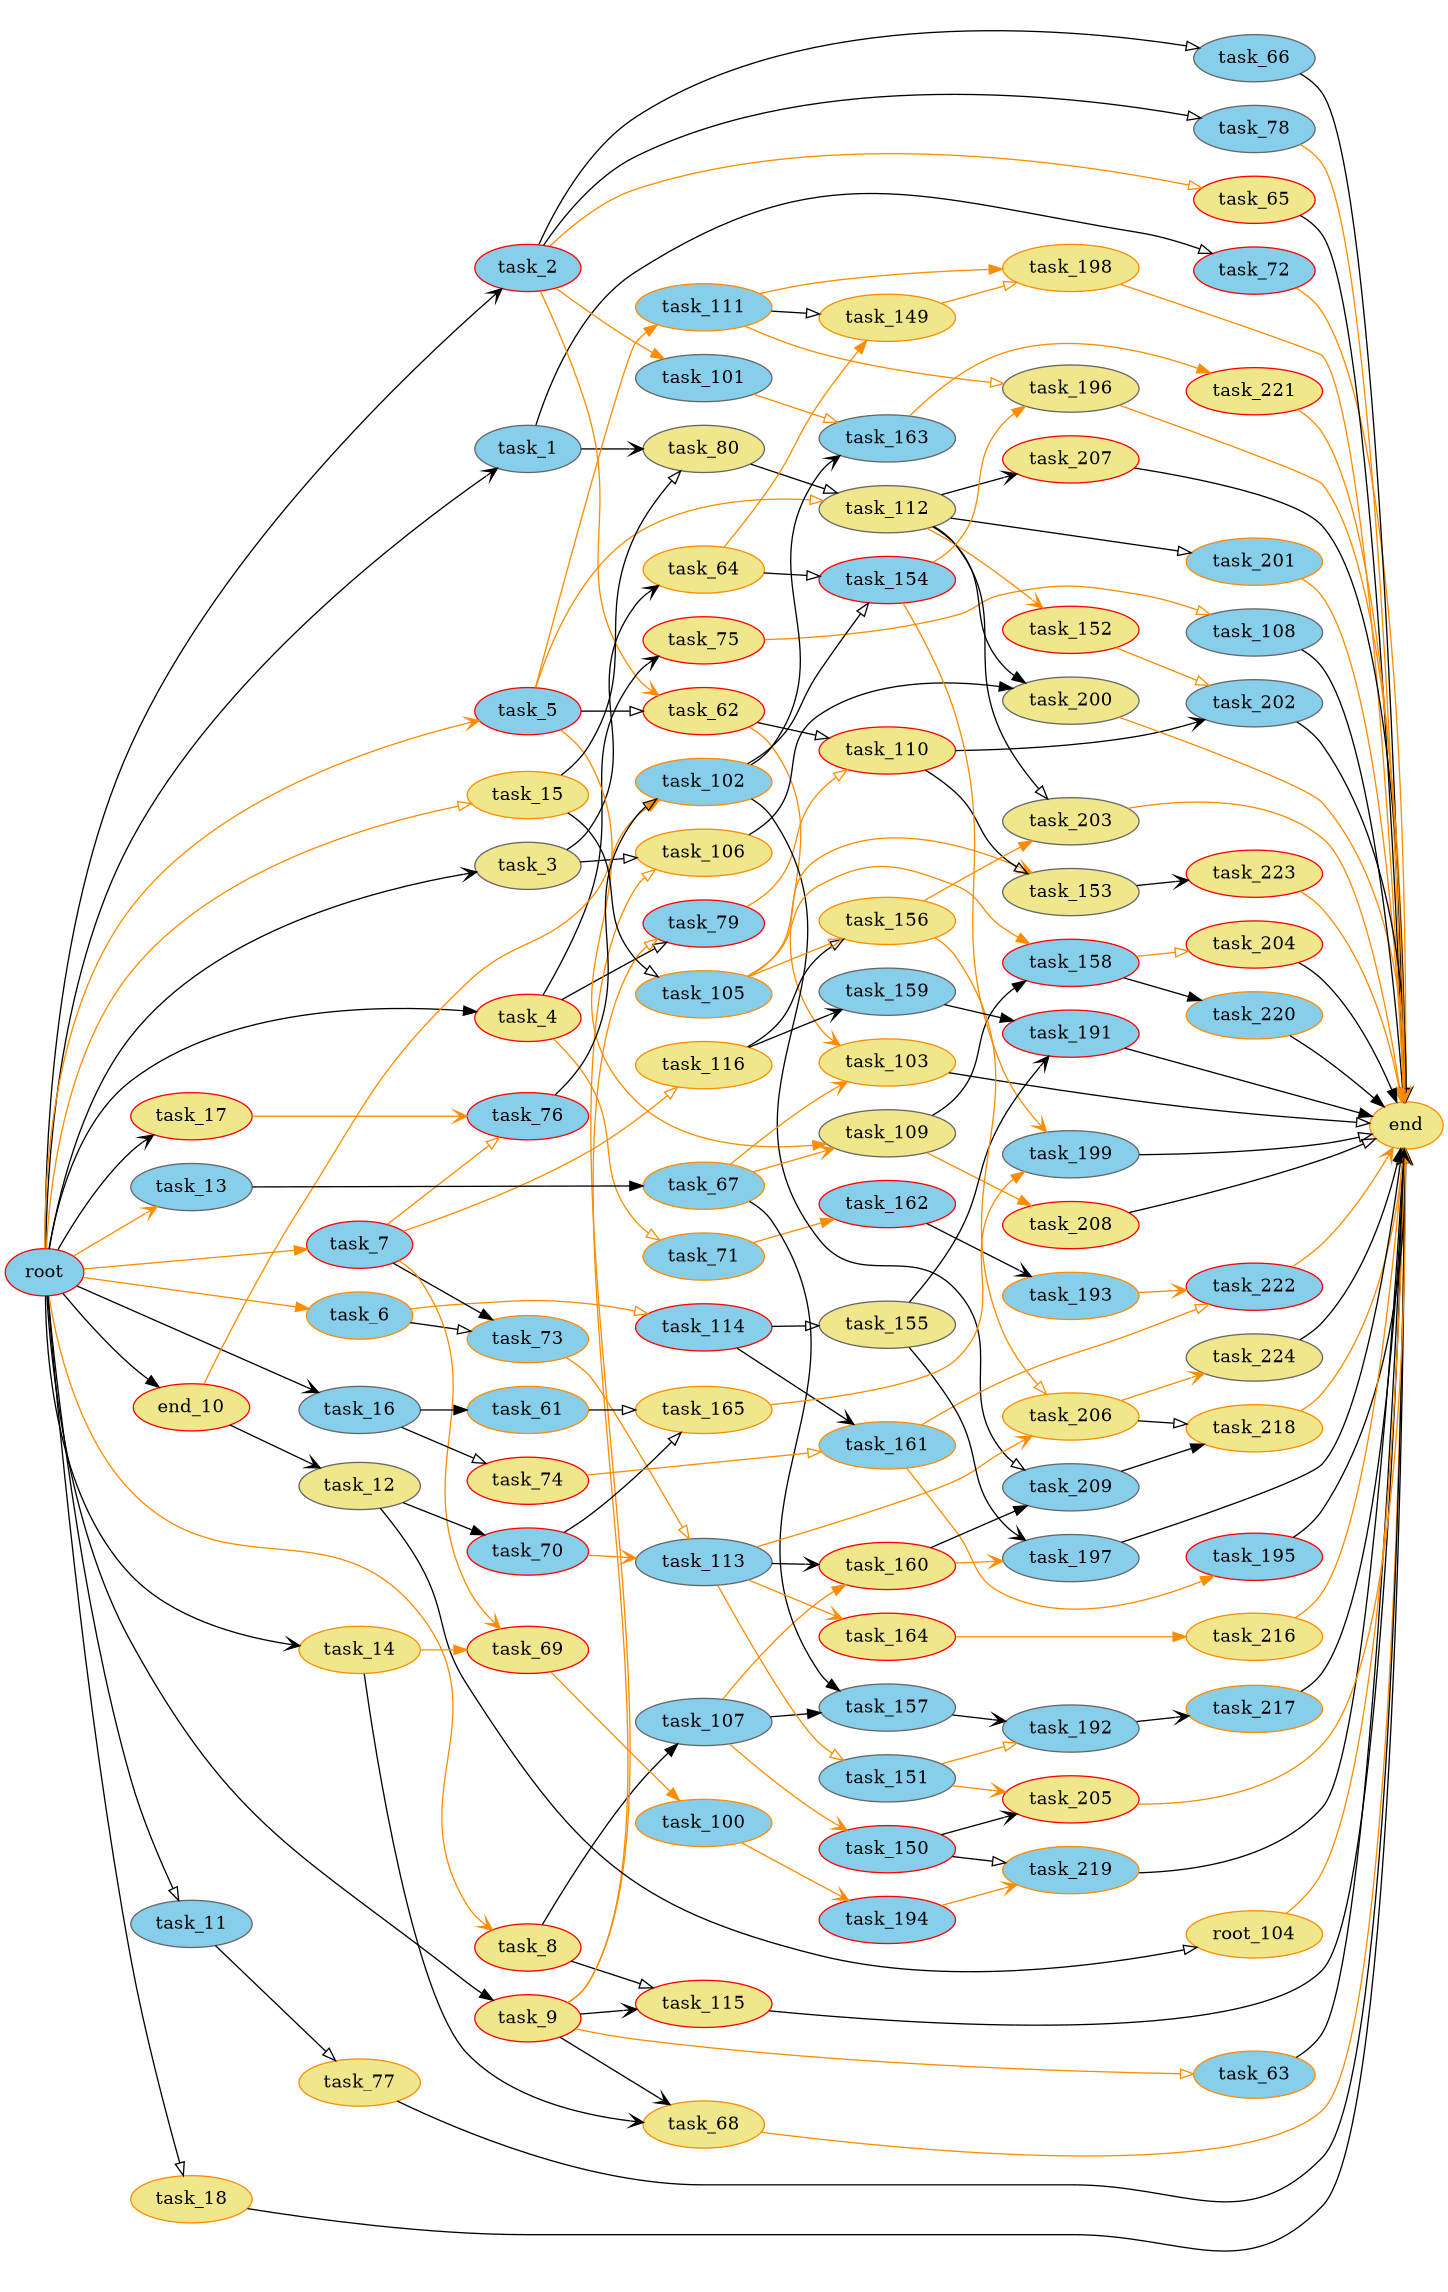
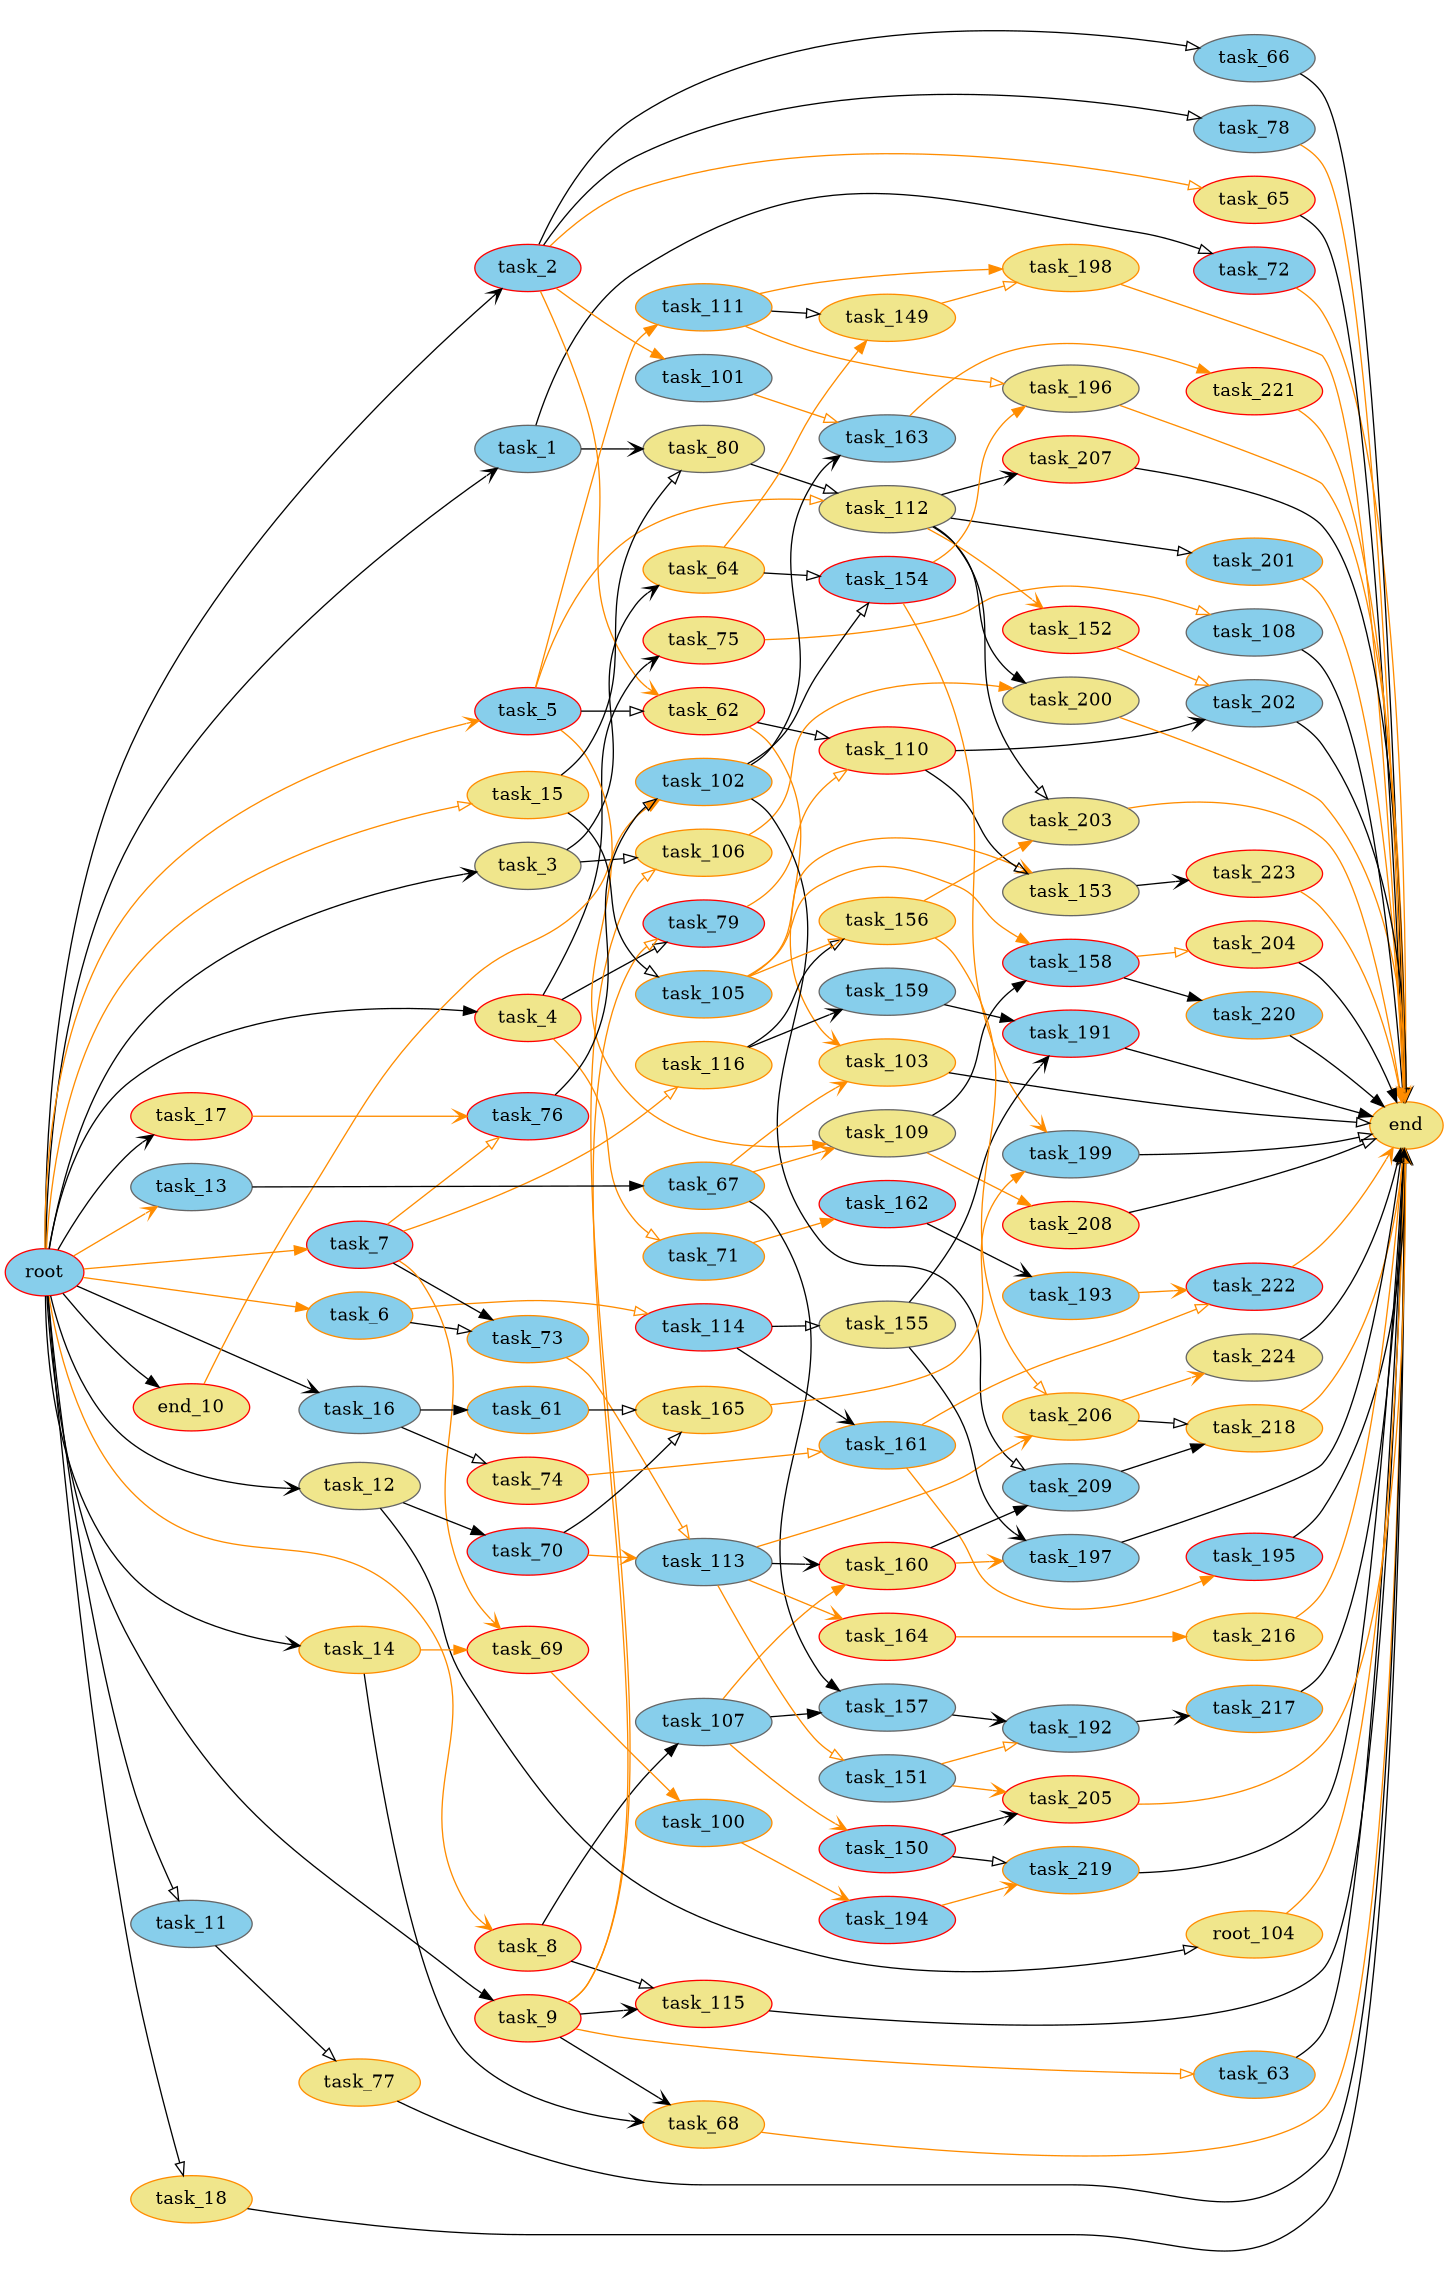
(837, 705) -> (837, 705)
(269, 1444) -> (129, 1441)
